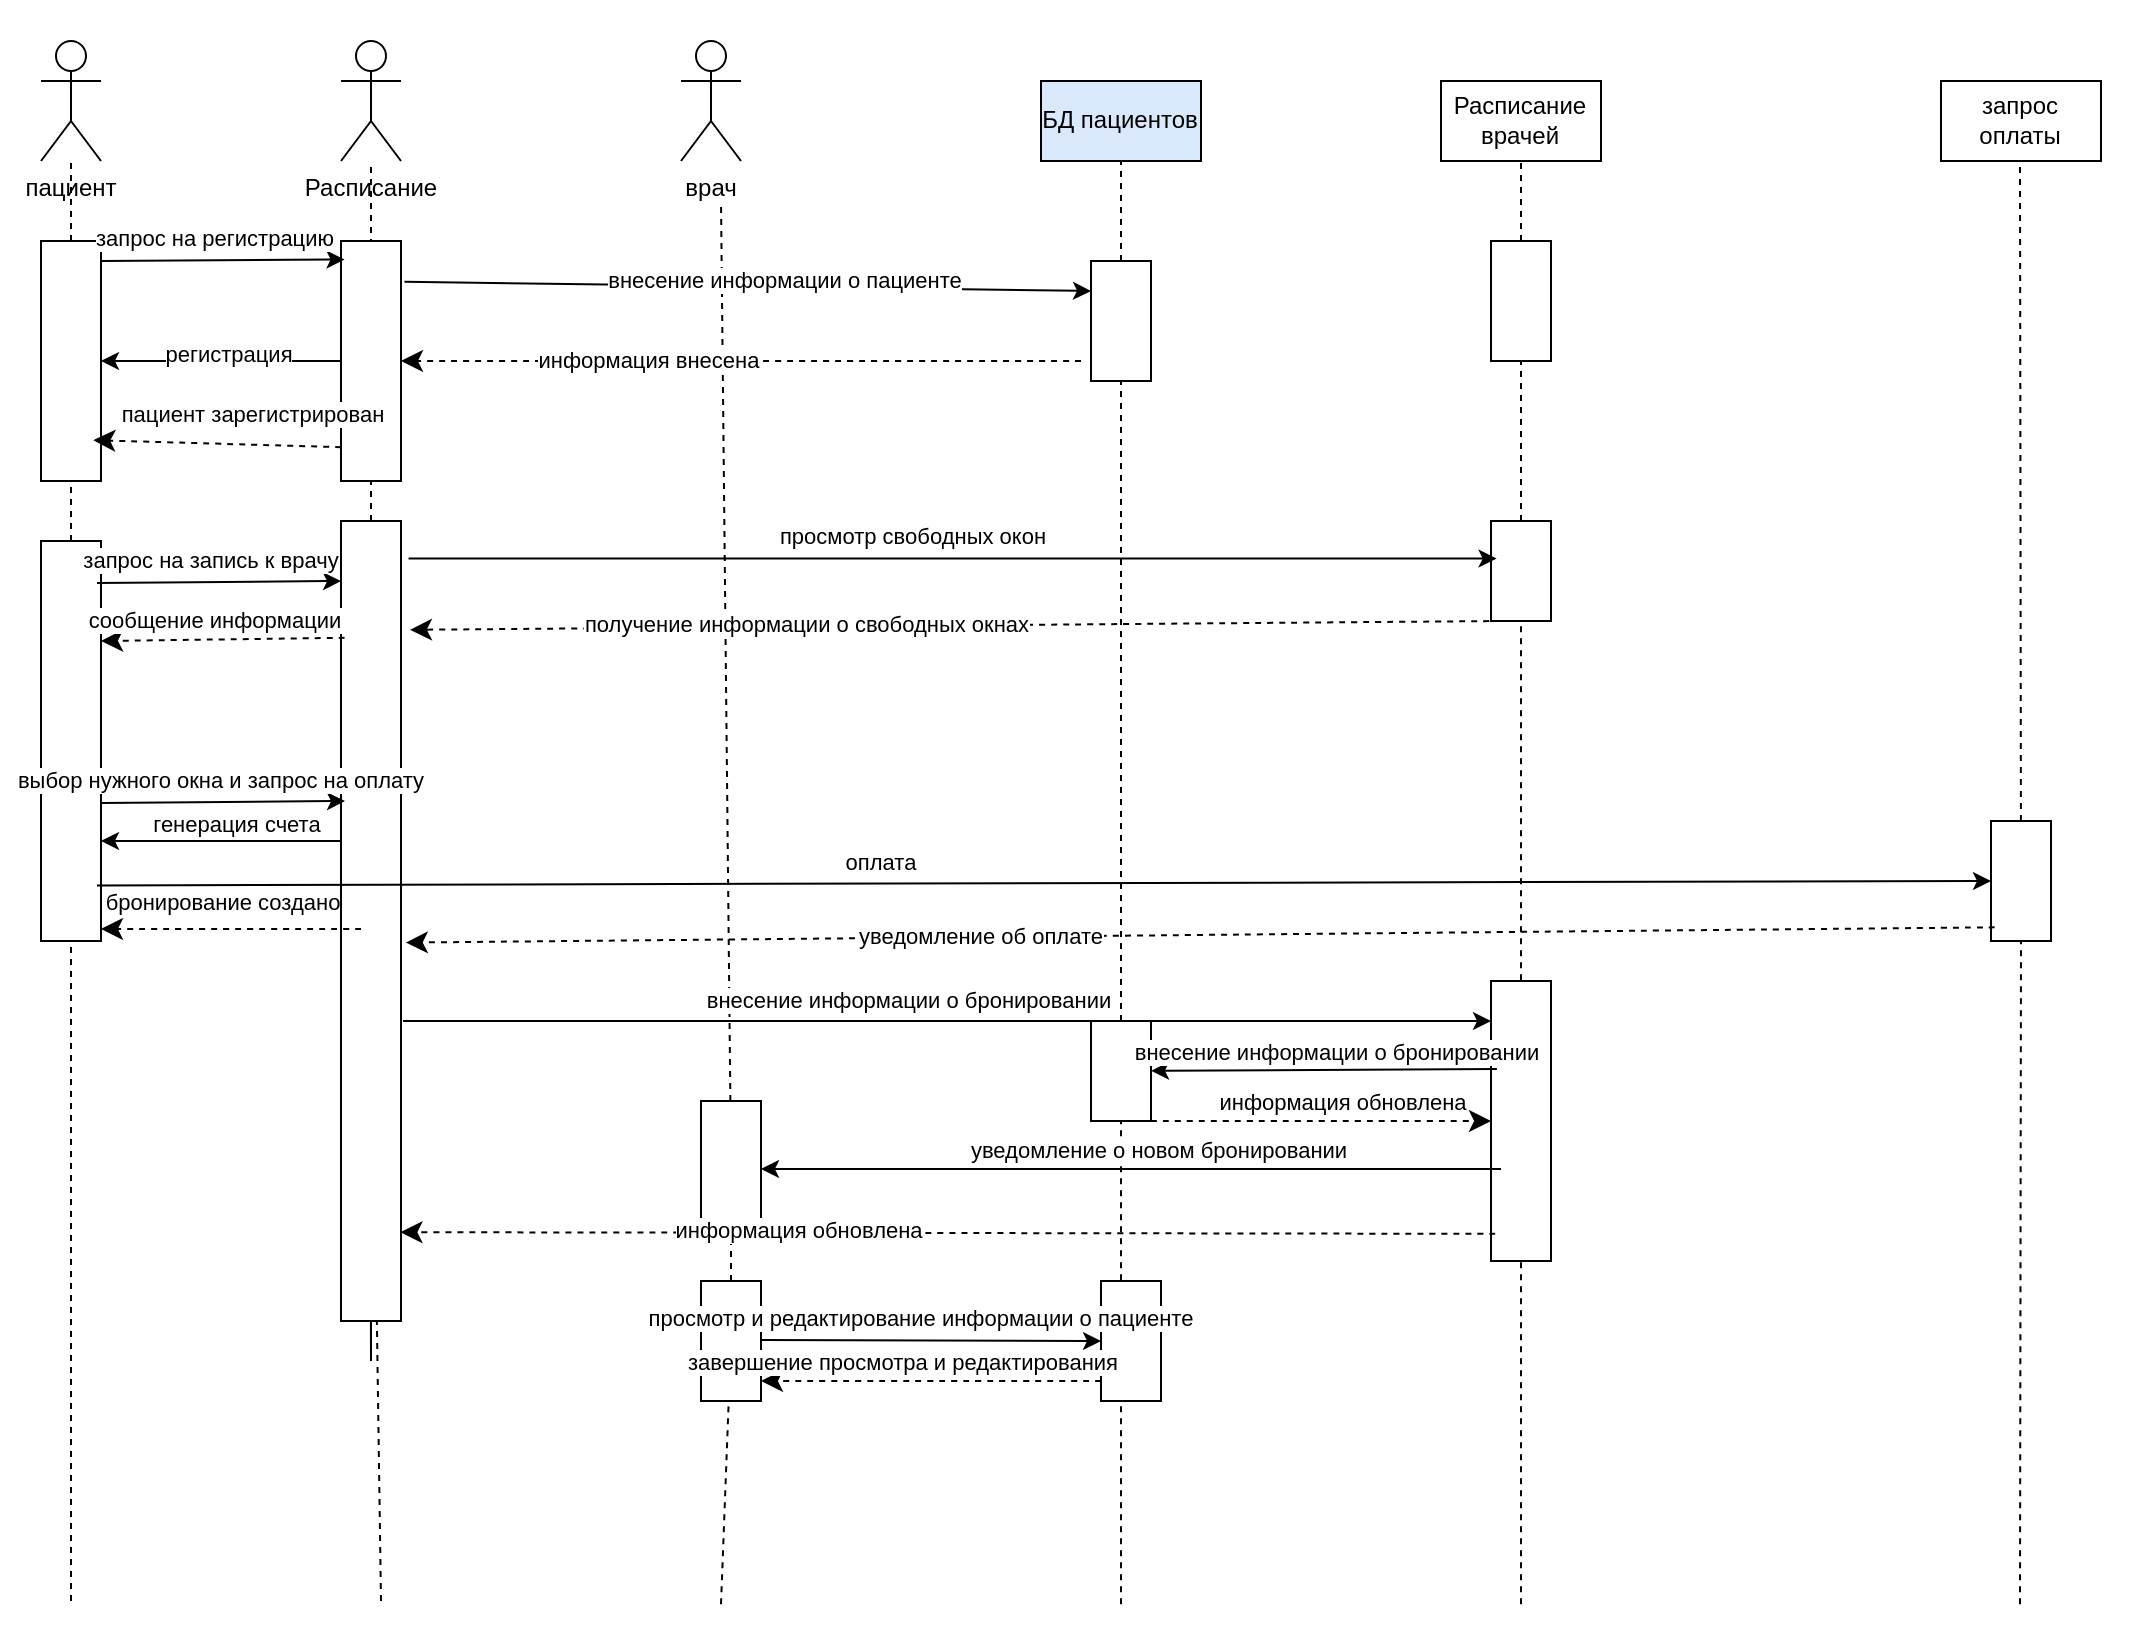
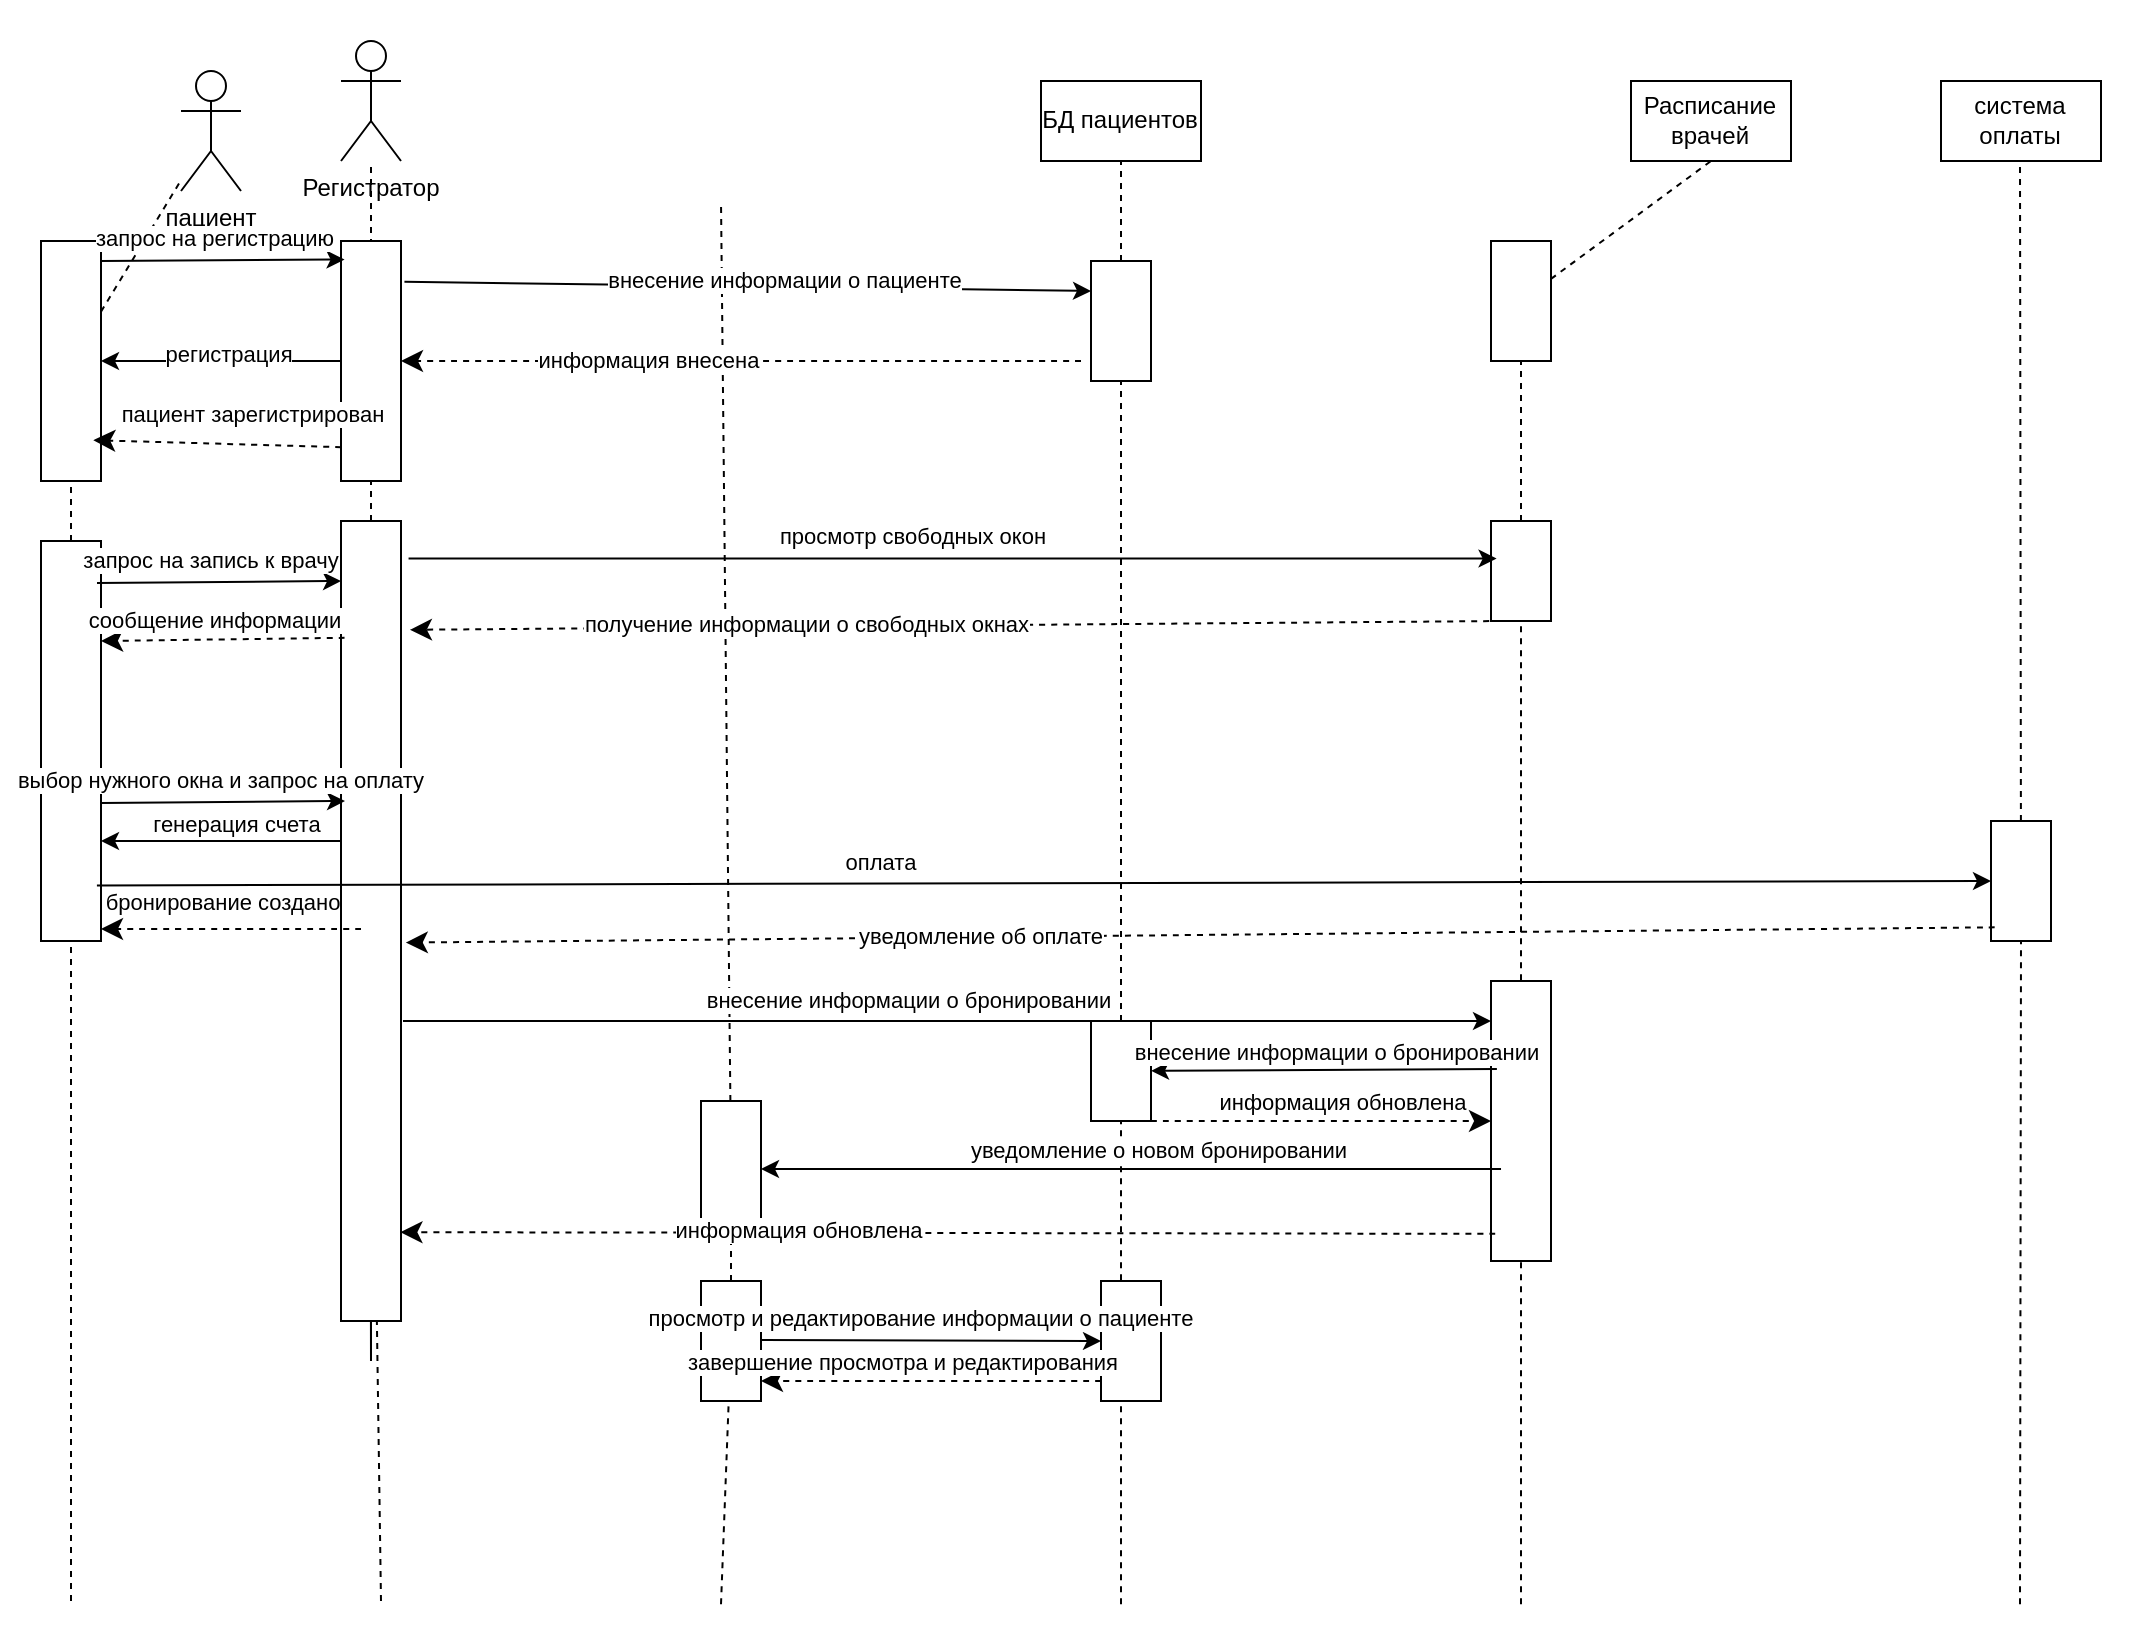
(71, 101) -> (211, 131)
(711, 101) -> none
(1121, 121) -> (1121, 121)
(1521, 121) -> (1711, 121)
(2021, 121) -> (2021, 121)
(372, 189) -> (372, 189)
